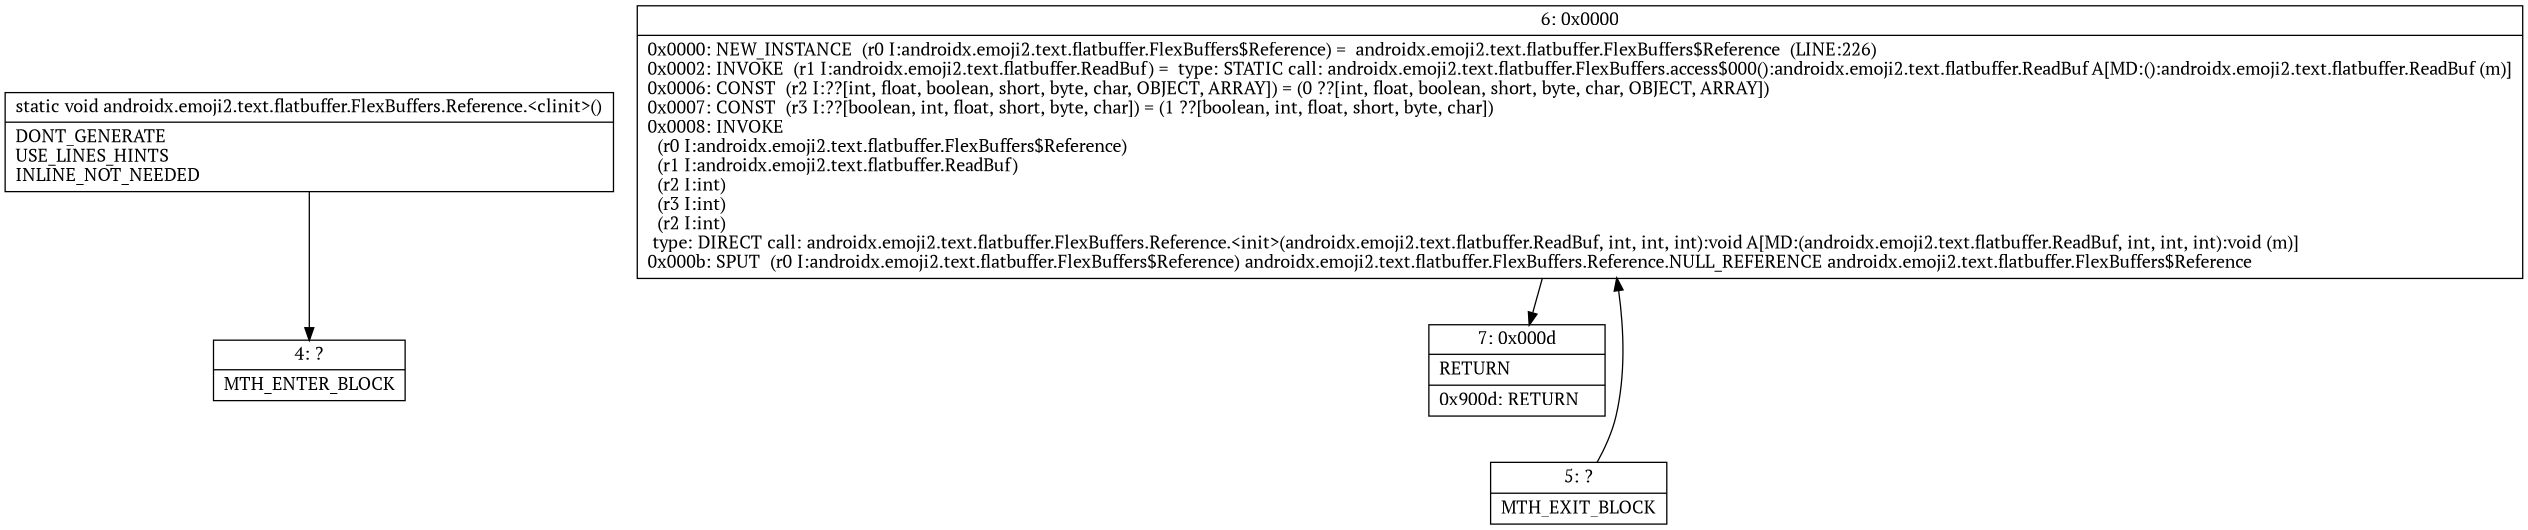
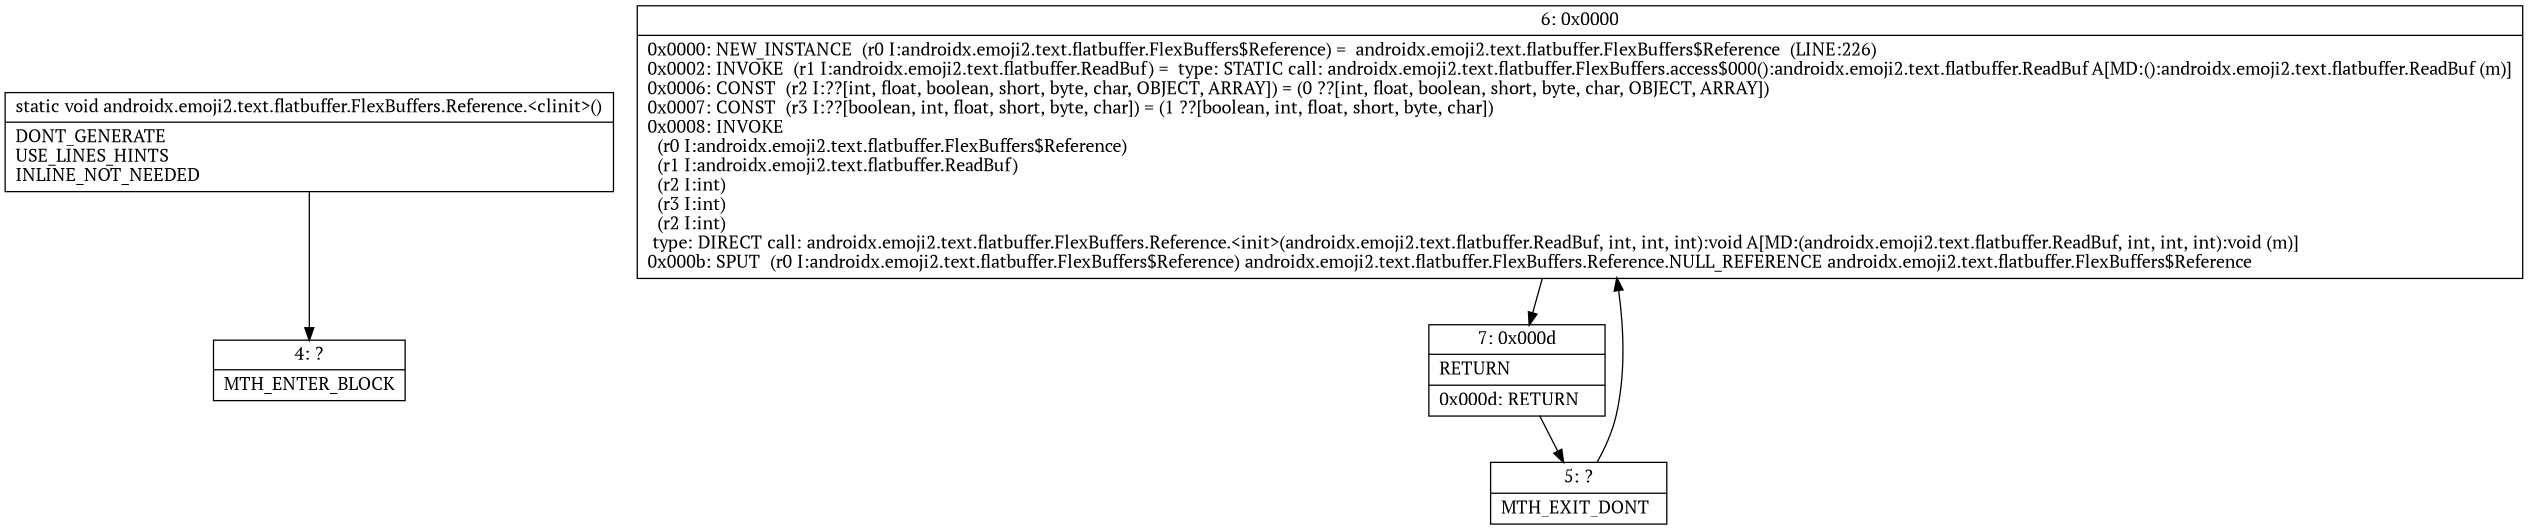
(1517, 400) -> (1517, 400)
none -> (1549, 433)
(1579, 508) -> (1575, 508)
